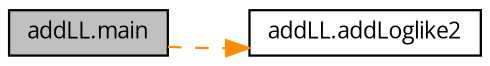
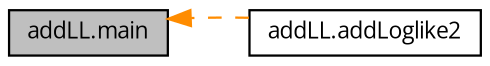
(197, 48) -> (220, 18)
